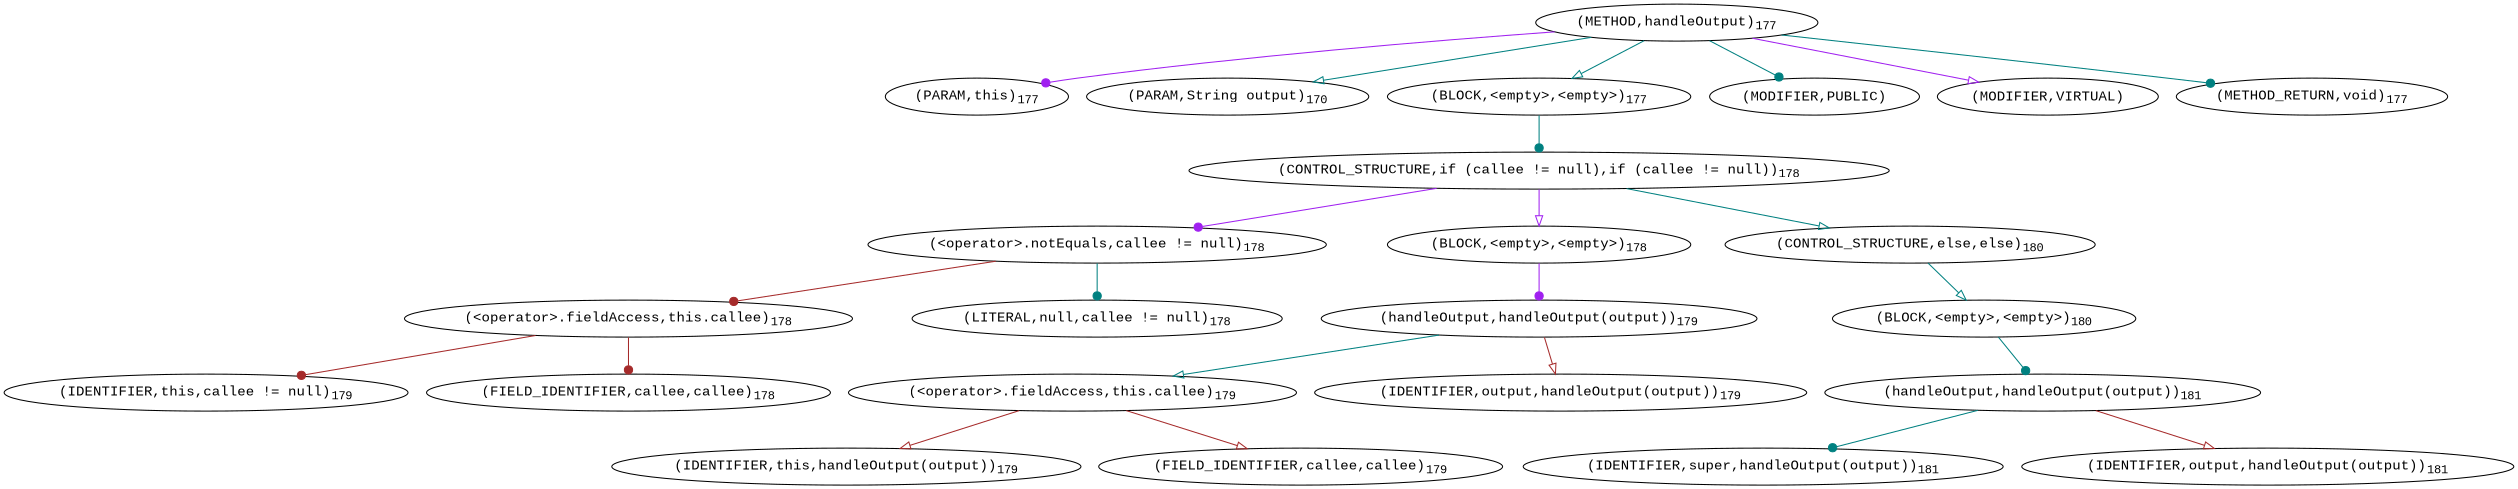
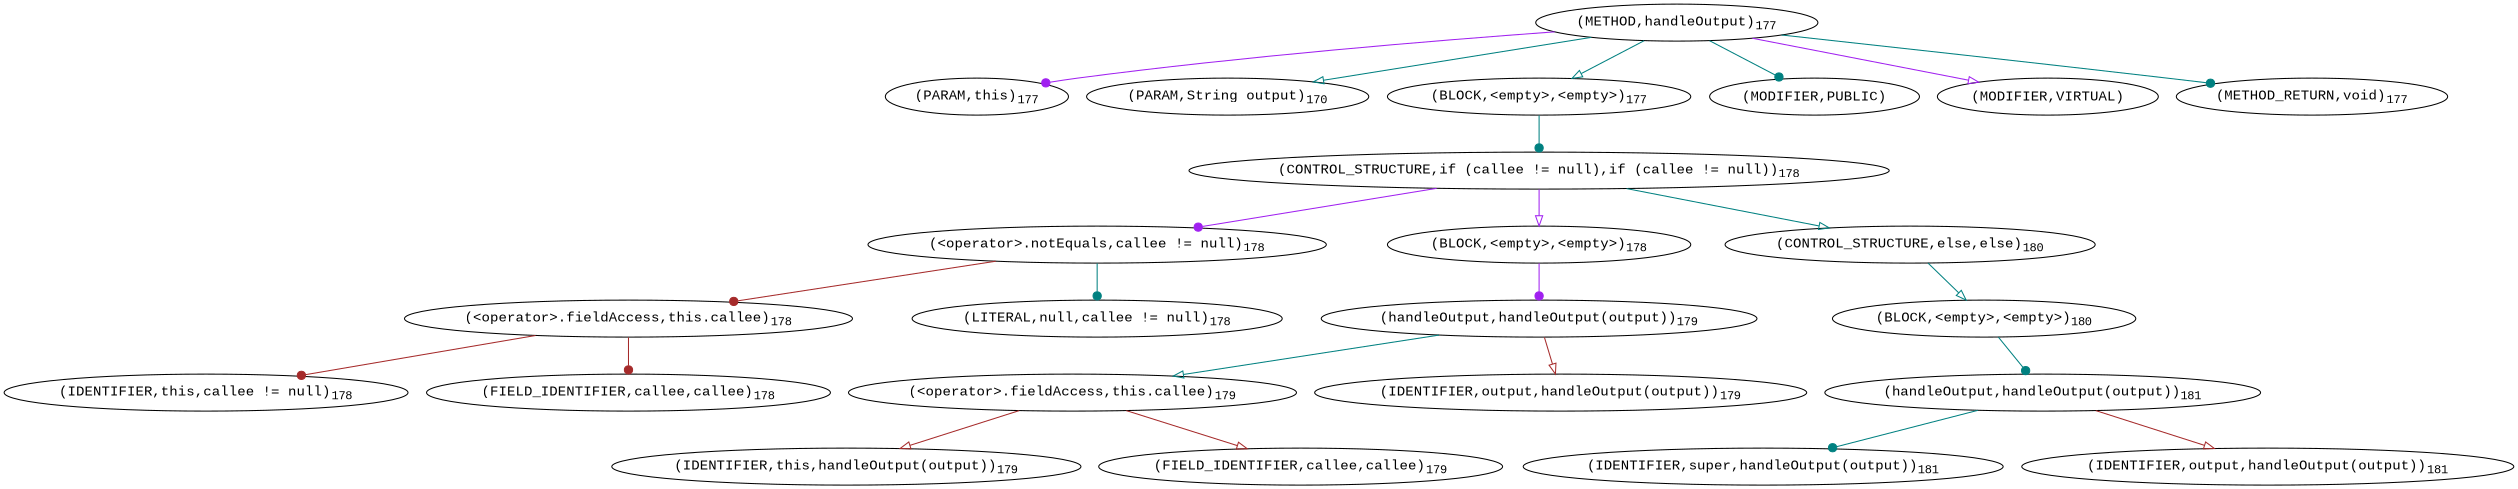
(342, 391) -> (342, 391)
